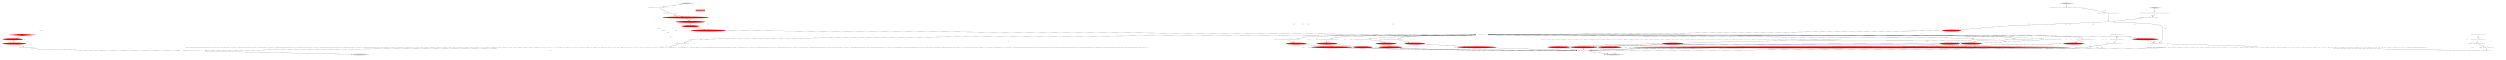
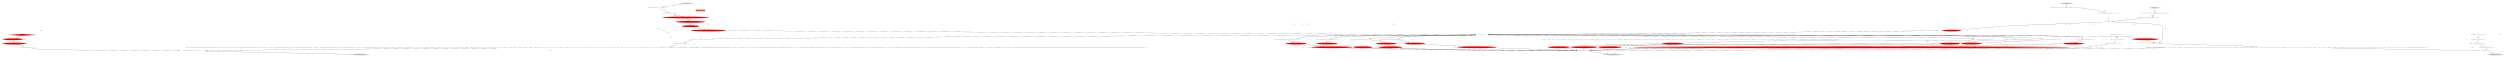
none -> (2495, 55)
